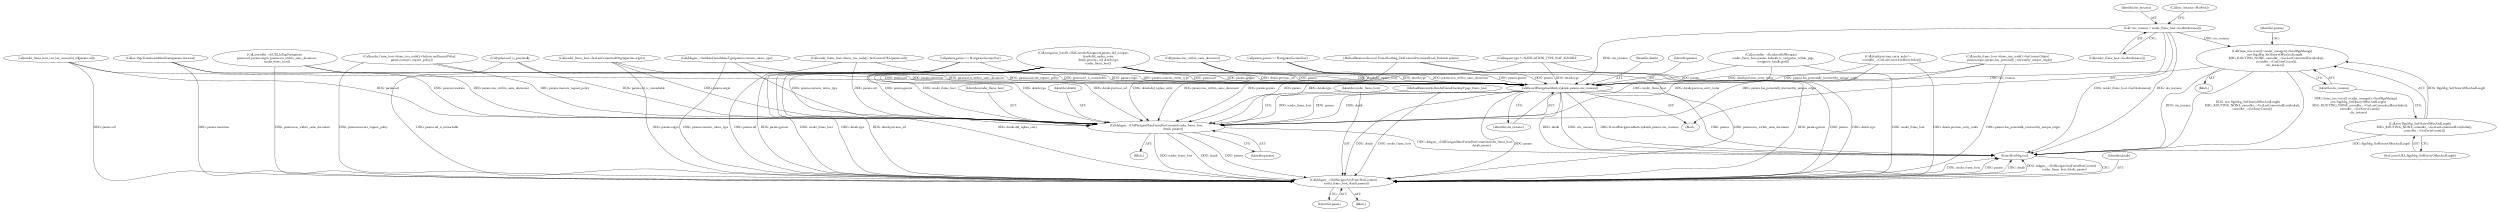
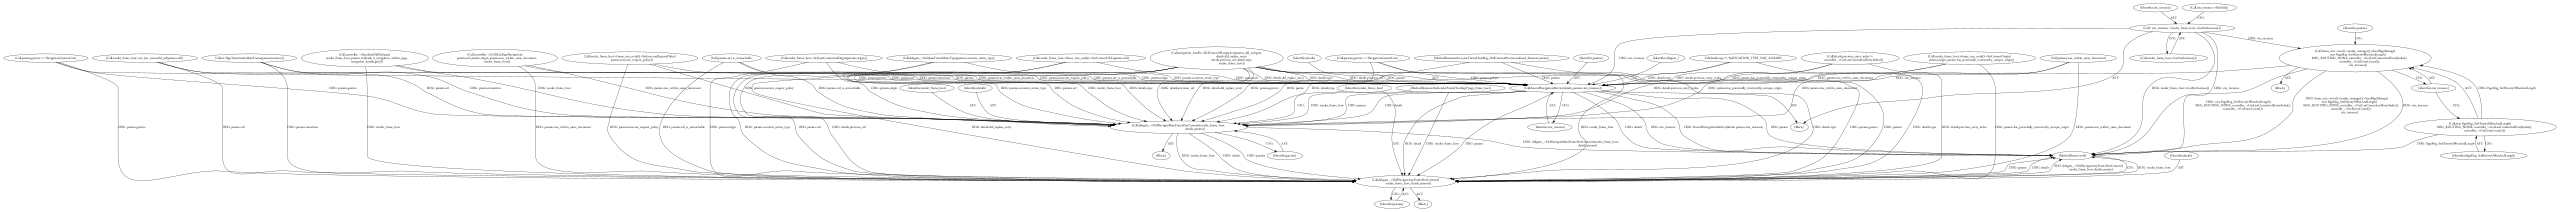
(511, 58) -> (732, 58)
(1537, 58) -> (1743, 58)
none -> (1666, 58)
(2015, 156) -> (2073, 156)
(2420, 156) -> (2484, 156)
